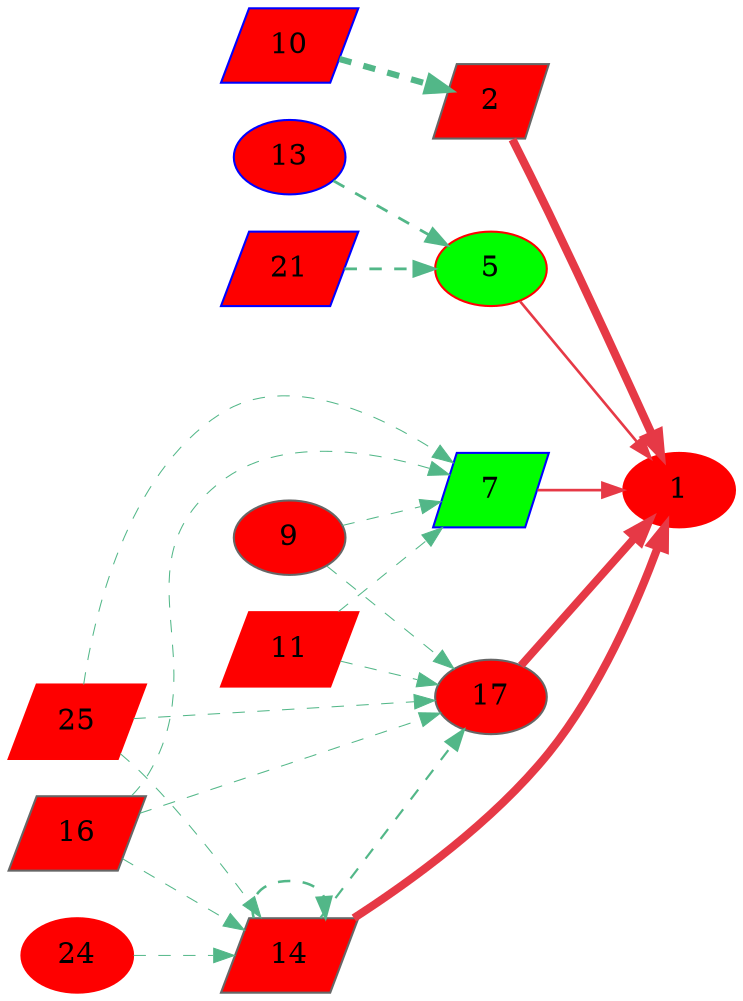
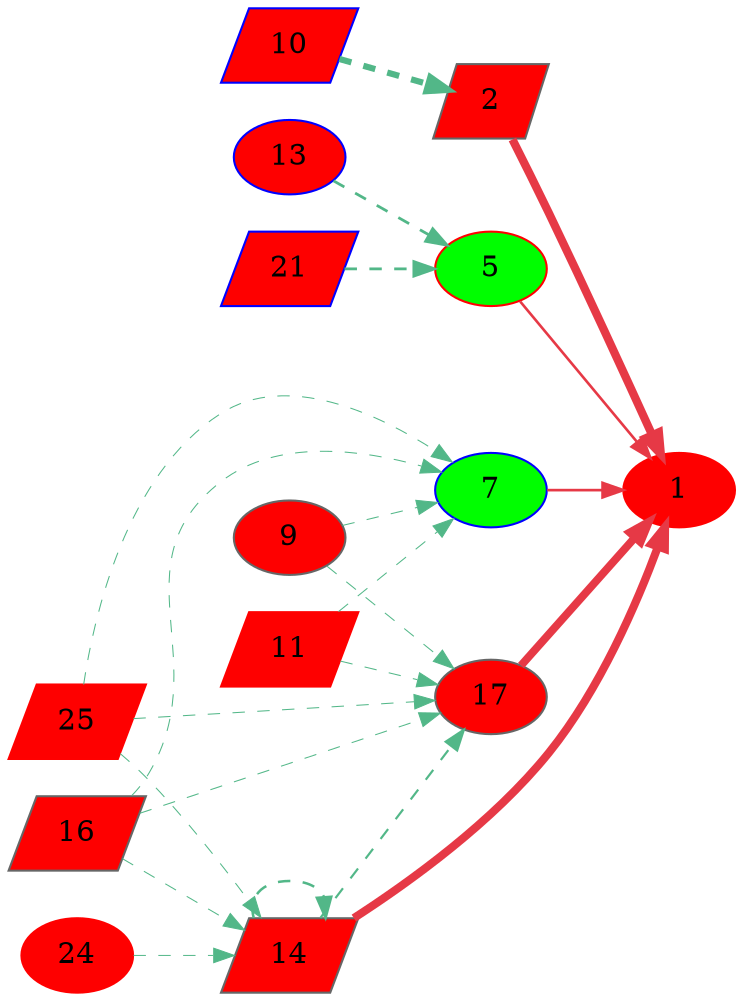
(491, 490) -> (491, 490)
